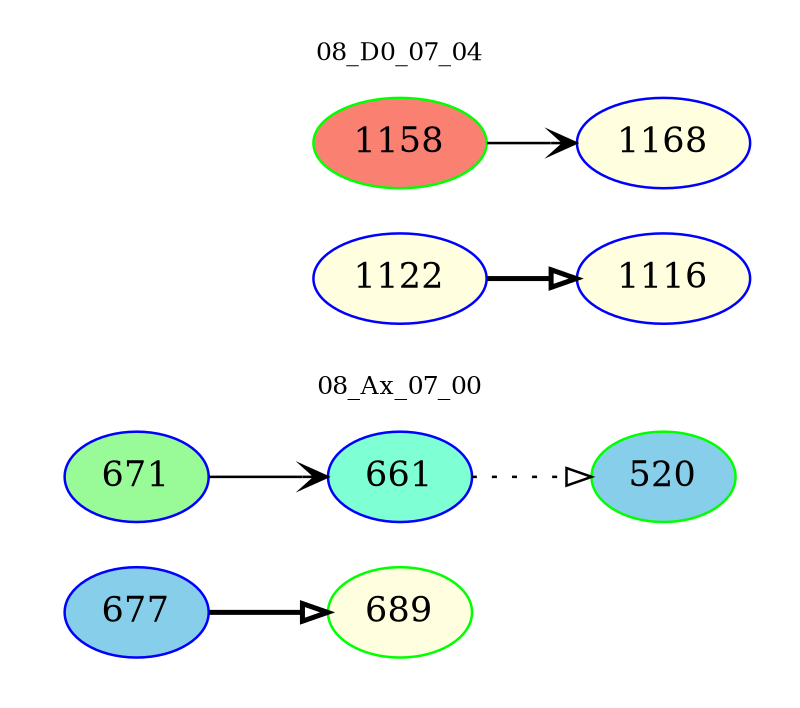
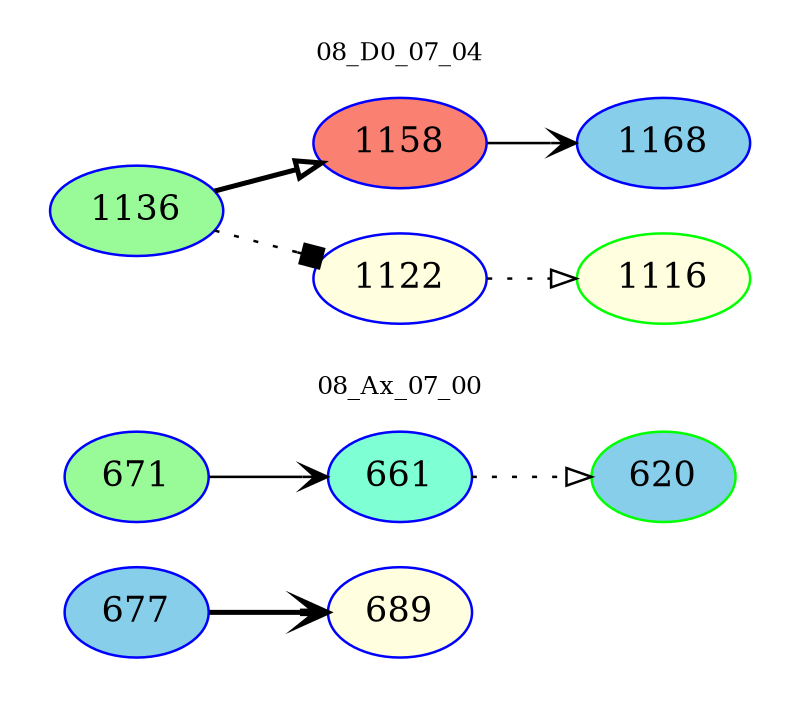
(400, 143) -> (400, 143)
(664, 143) -> (664, 143)
none -> (137, 211)
(519, 279) -> (519, 279)
(664, 279) -> (664, 279)
(664, 477) -> (664, 477)
(256, 612) -> (256, 612)
(400, 612) -> (400, 612)
